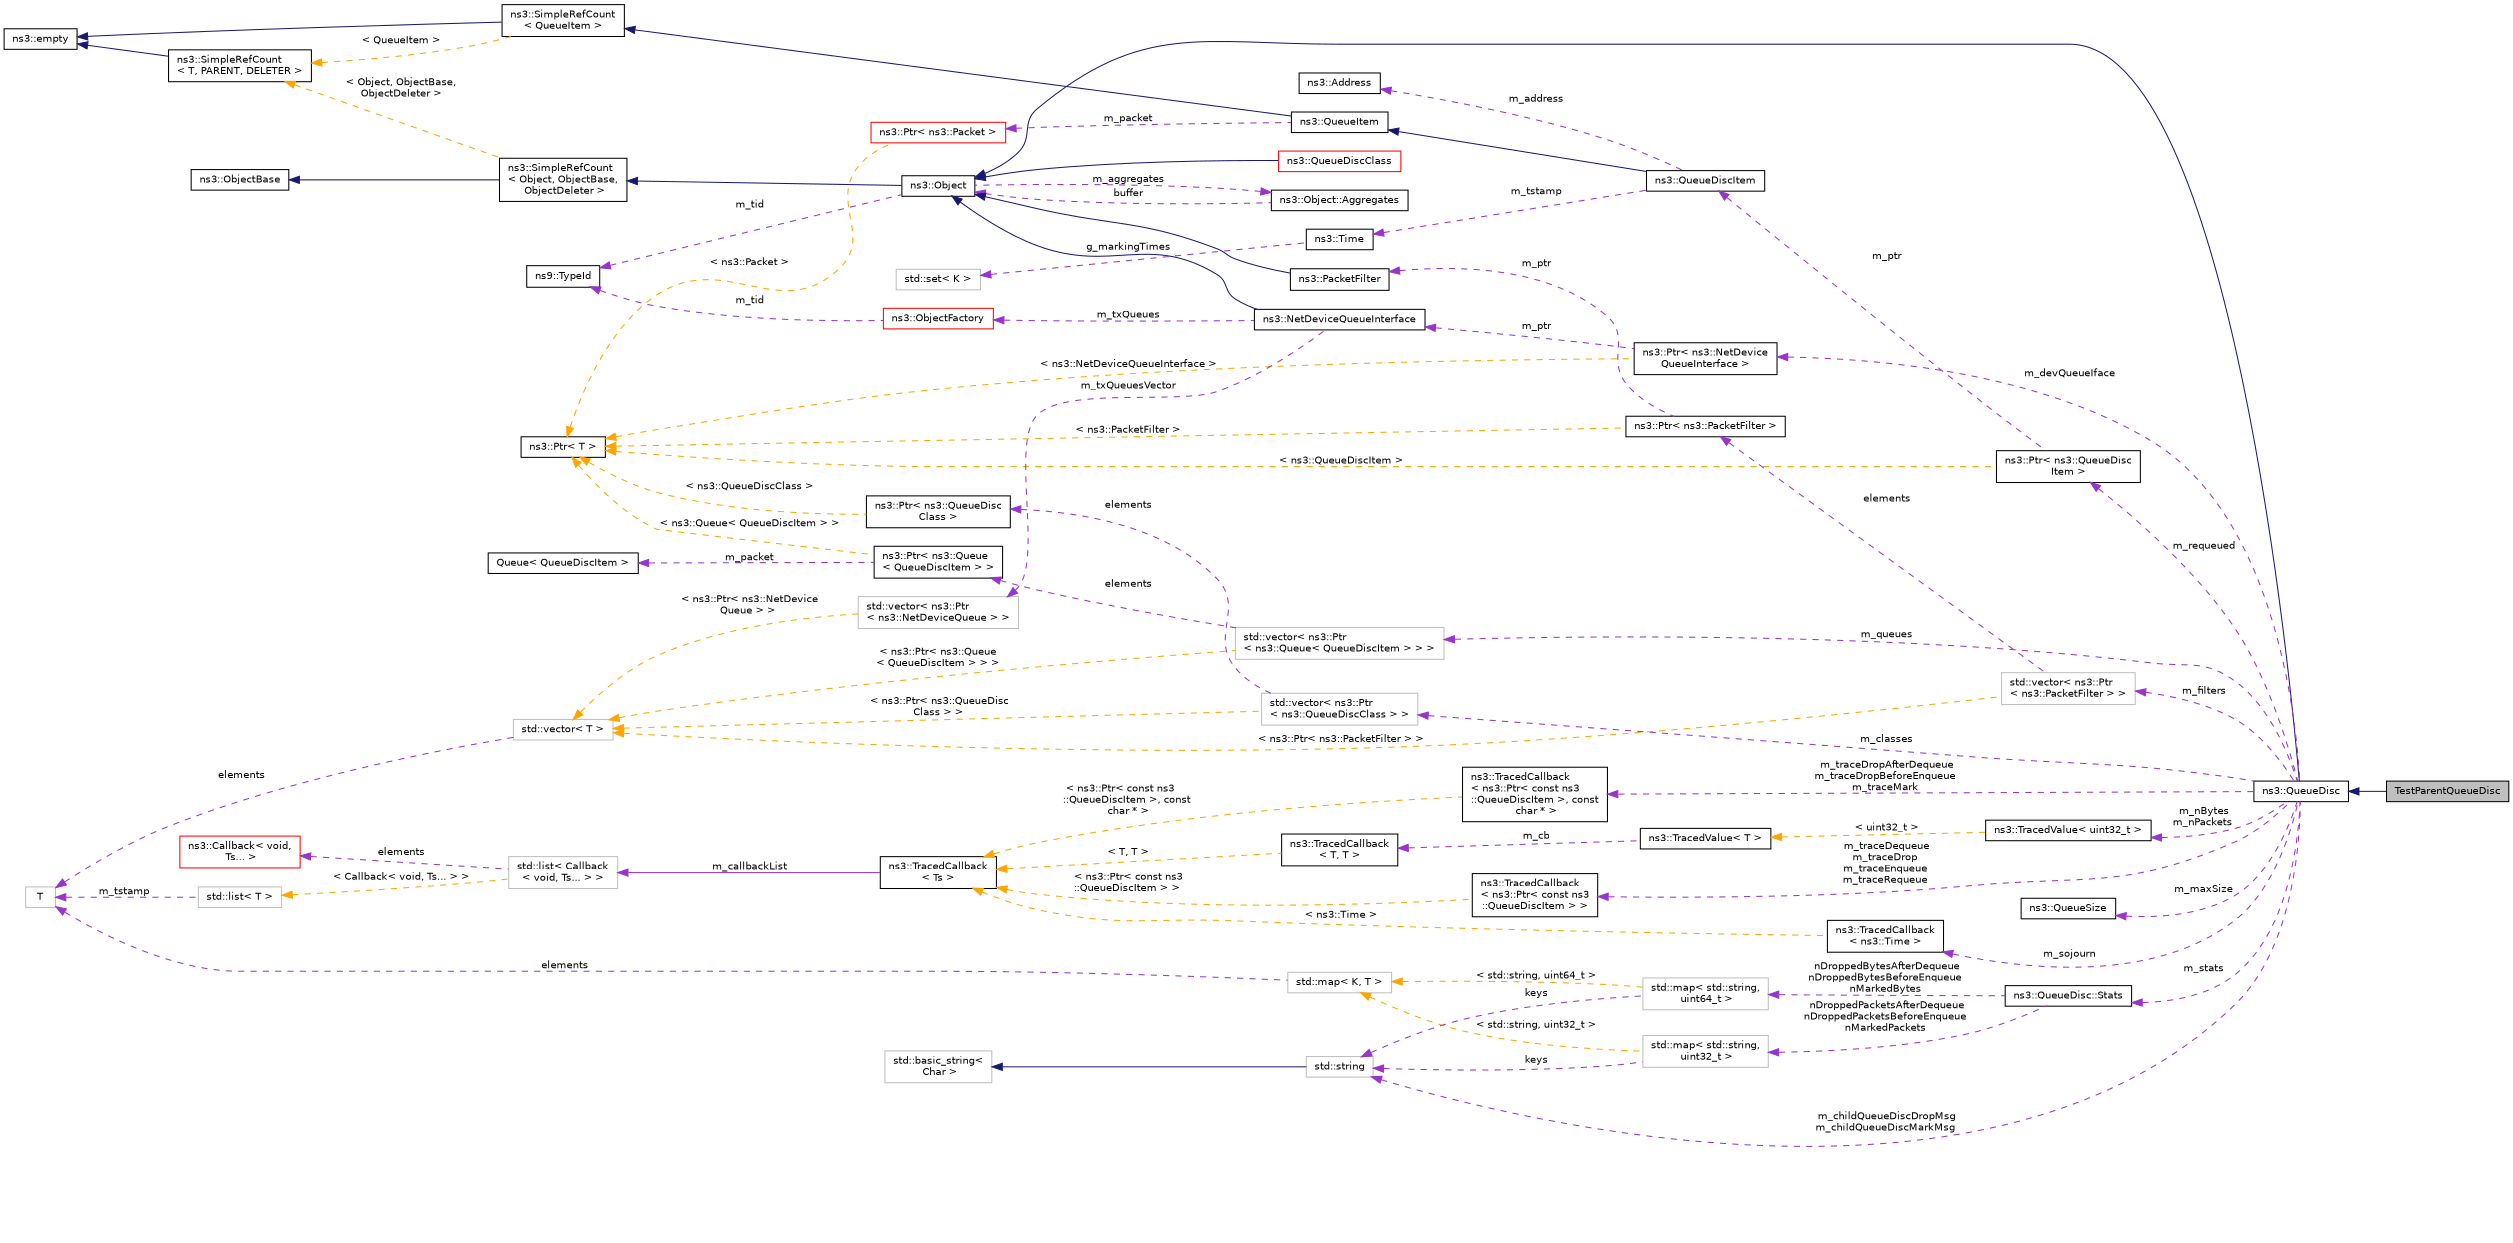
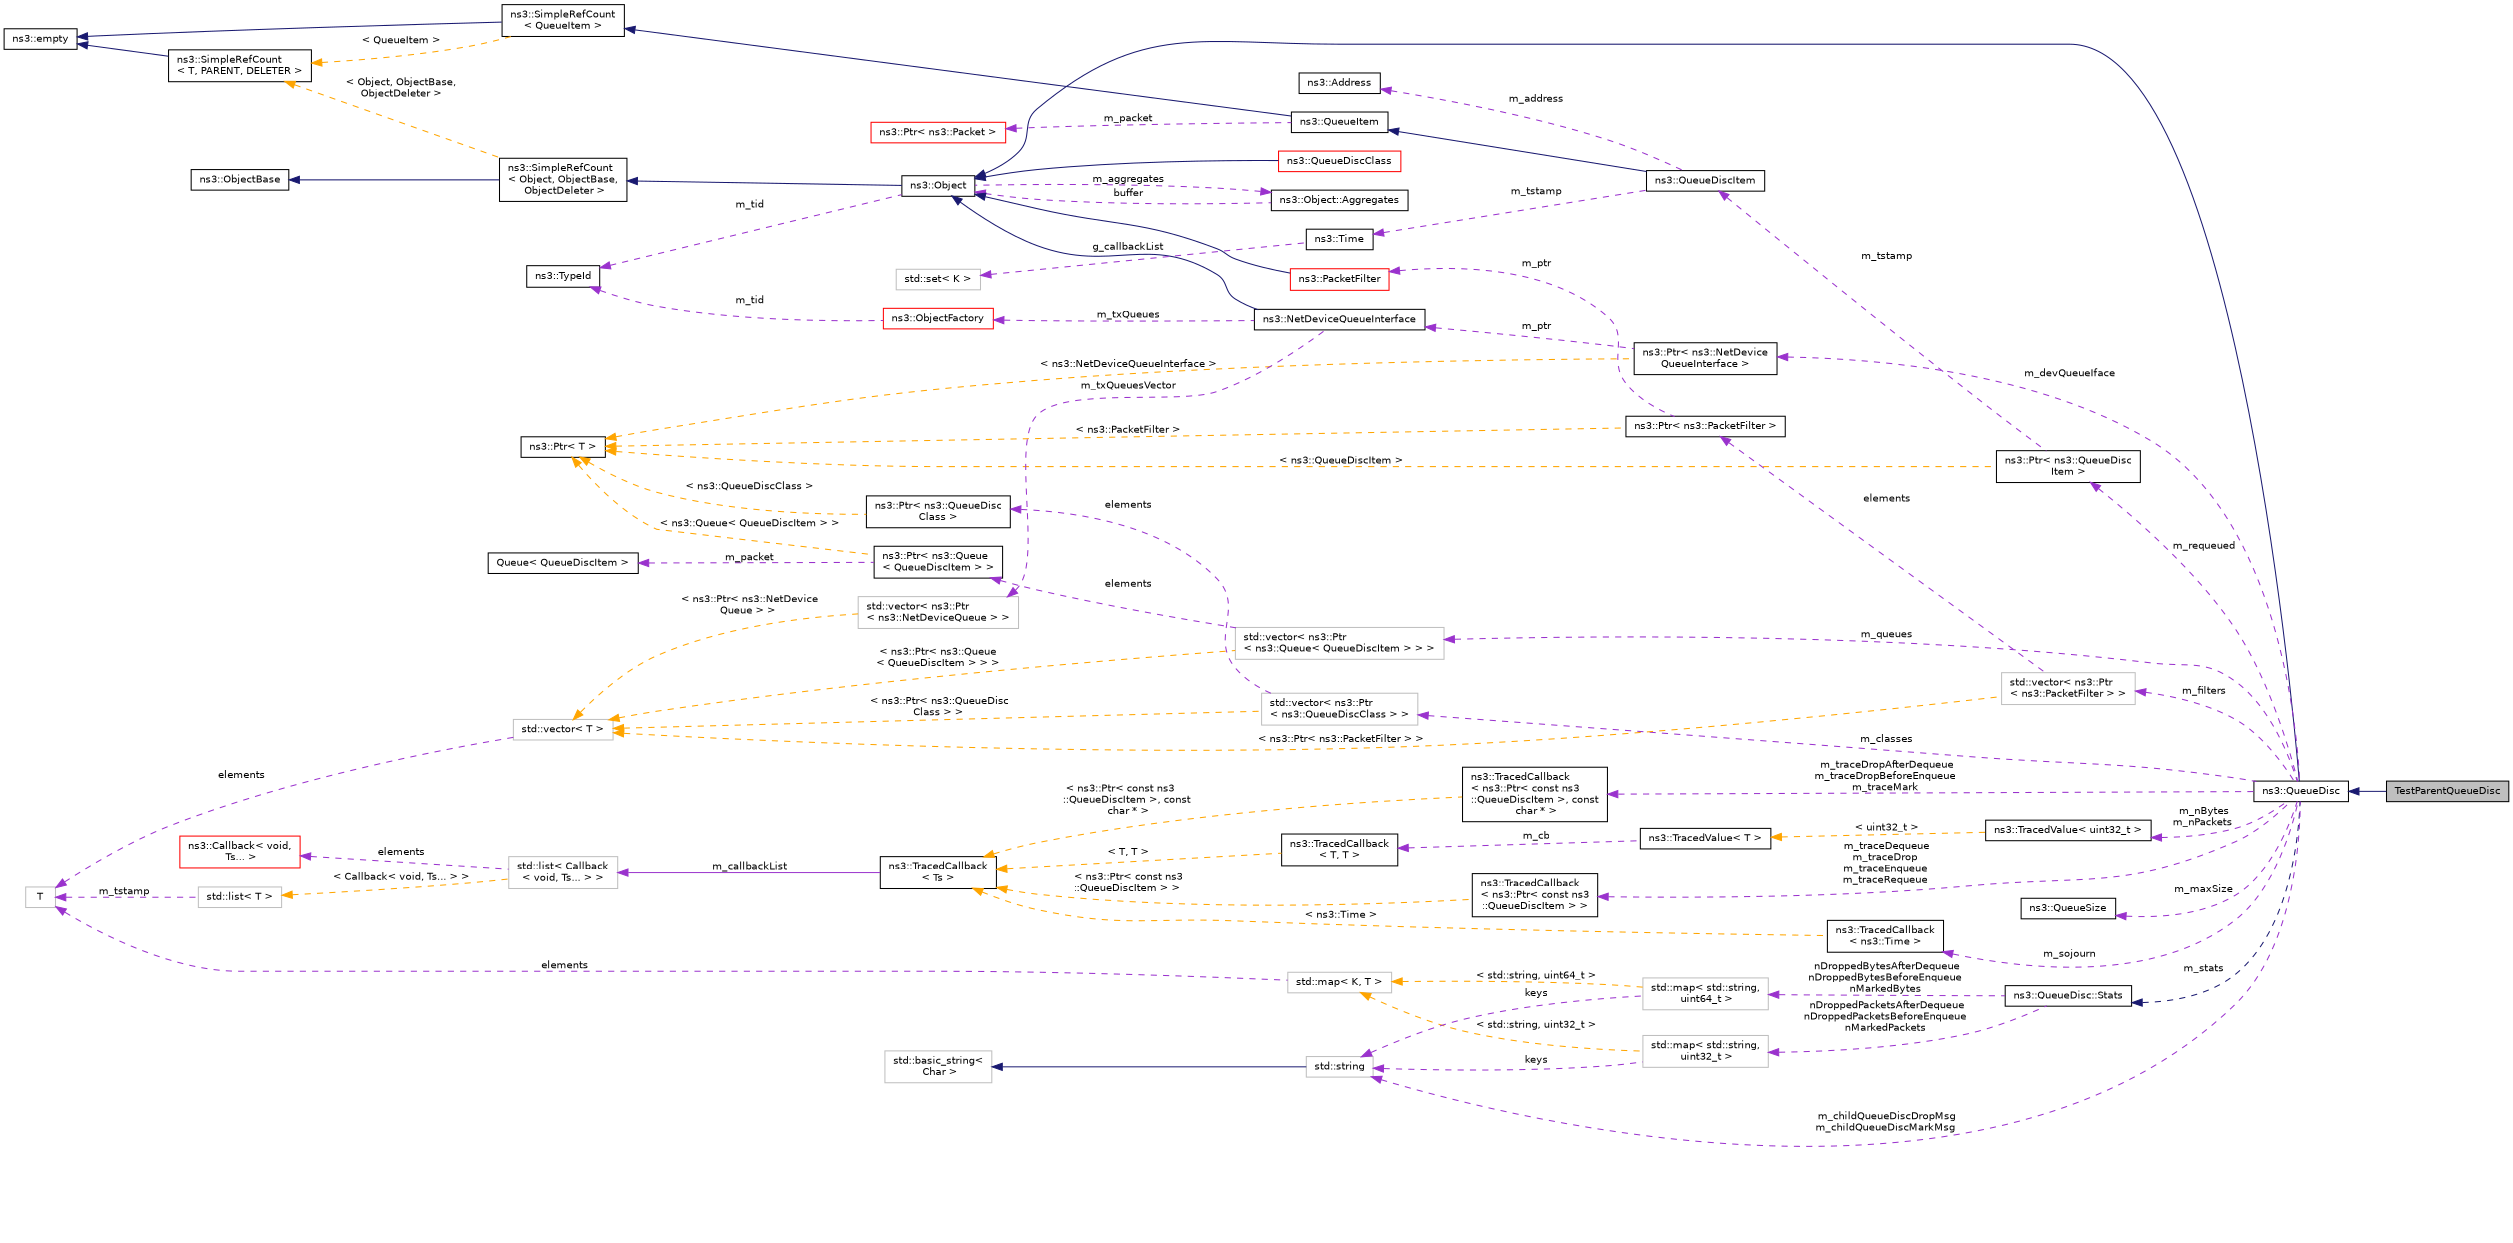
(1127, 247) -> (1127, 247)
(1885, 256) -> (1885, 256)
(563, 276) -> (563, 276)
(1340, 280) -> (1340, 280)
(745, 285) -> none
(2264, 940) -> (2264, 940)
